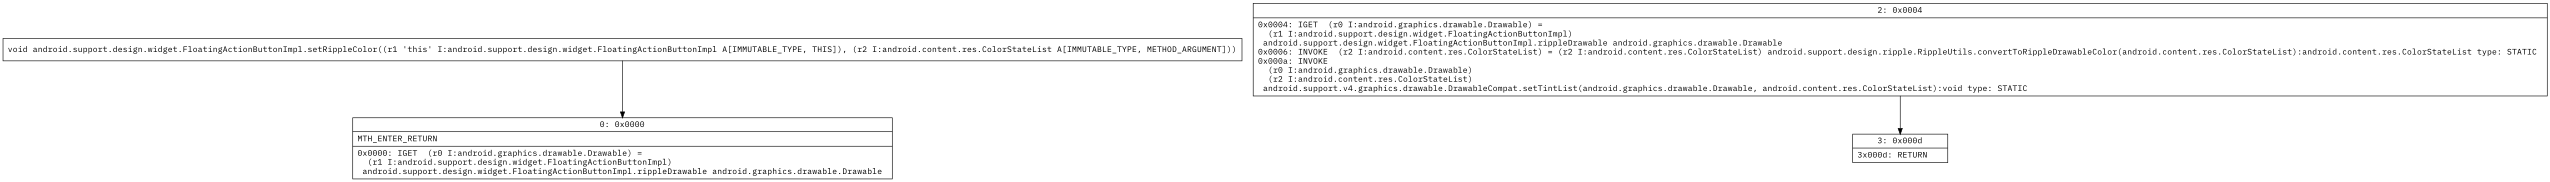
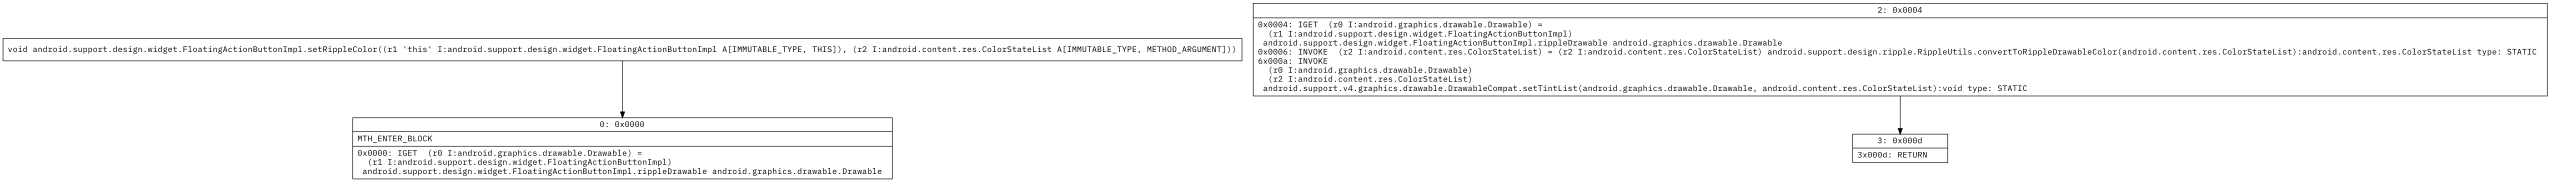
(1298, 61) -> (1298, 61)
(398, 139) -> (395, 139)
